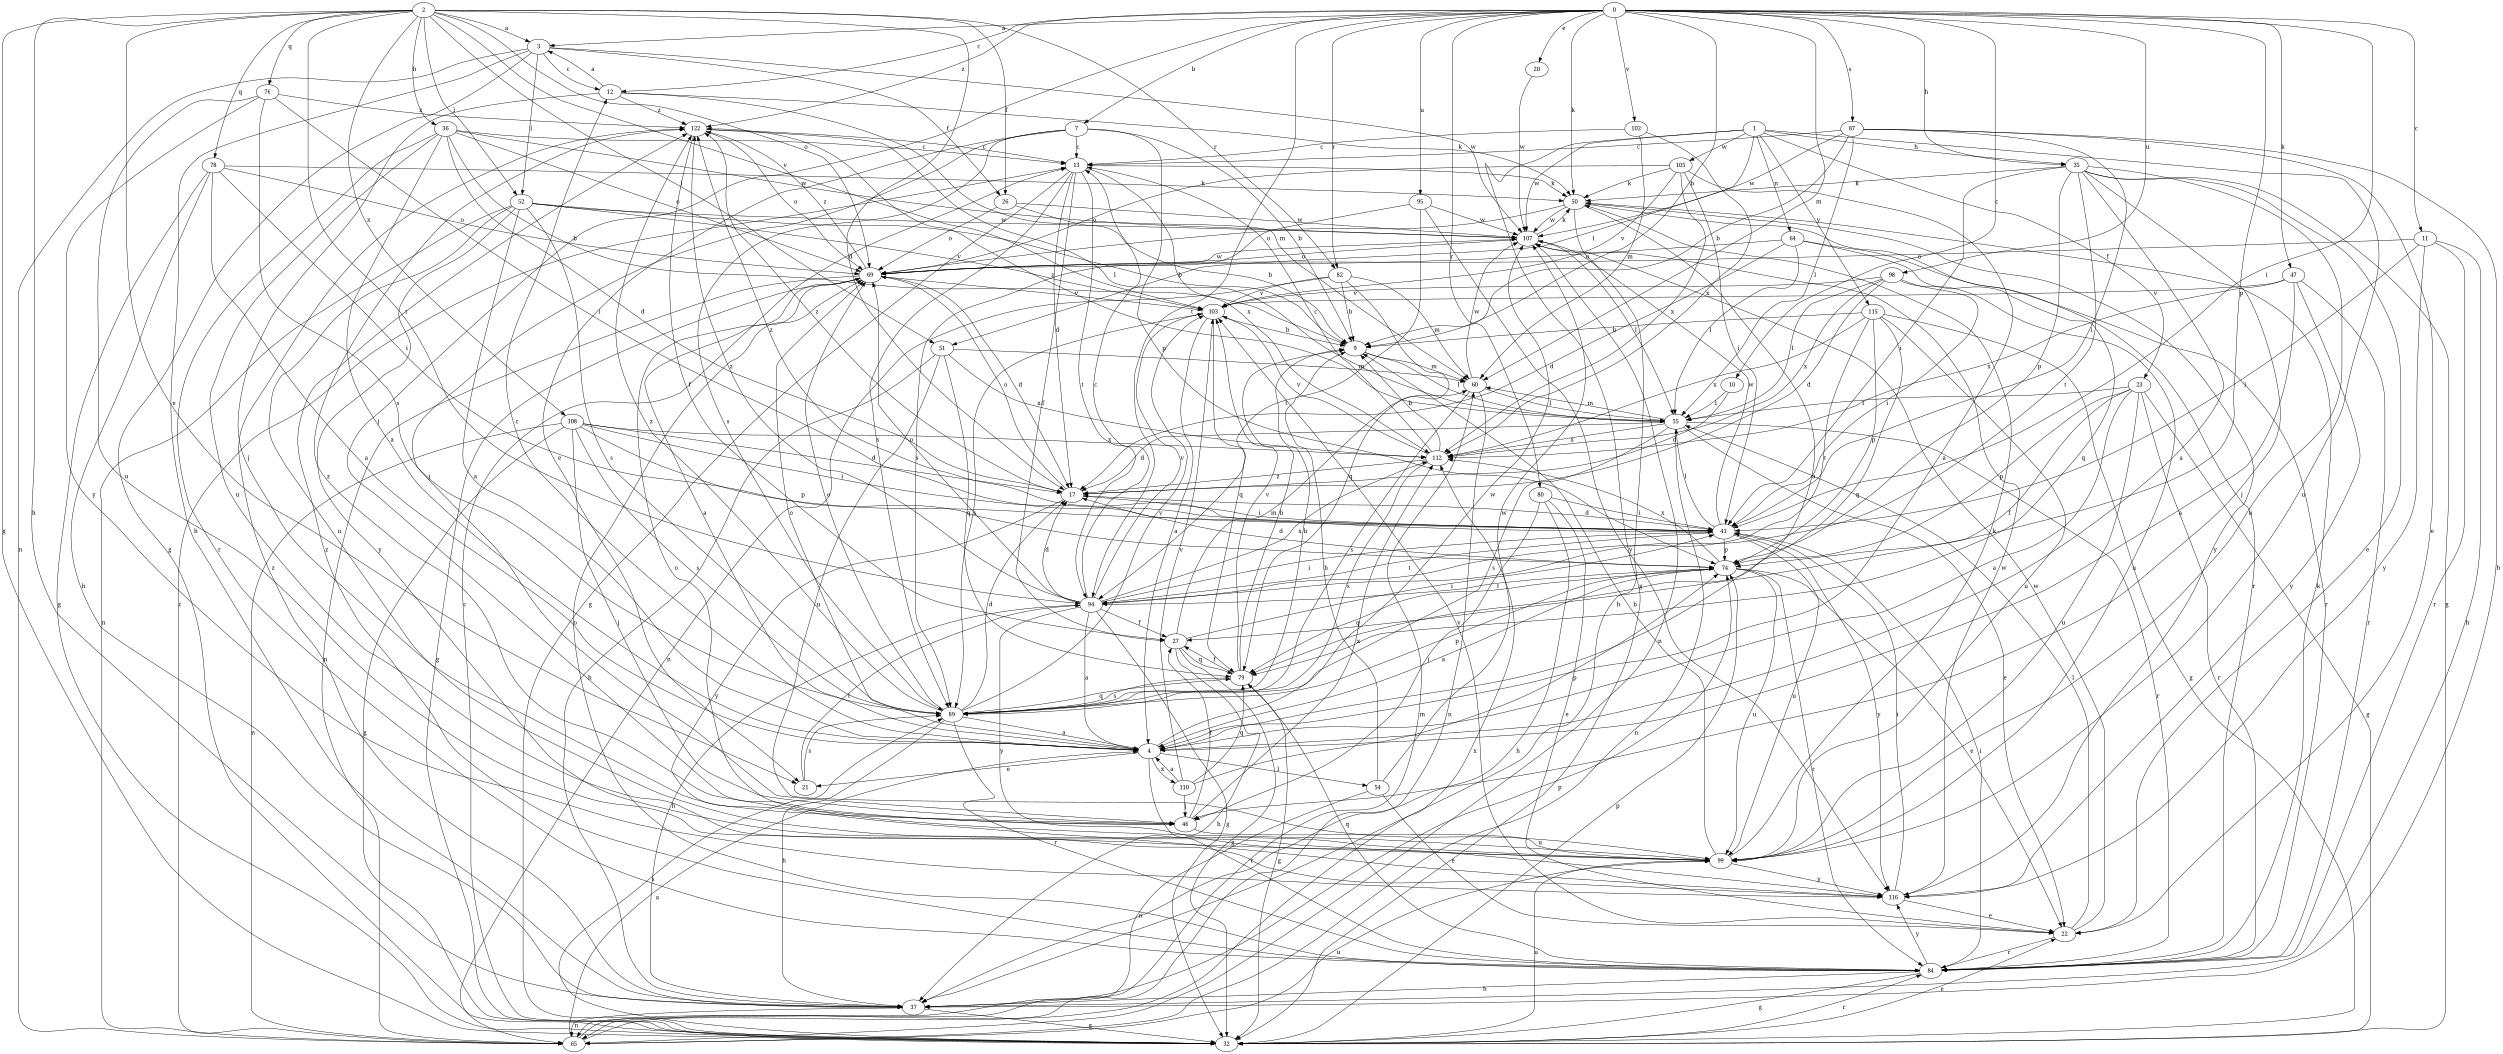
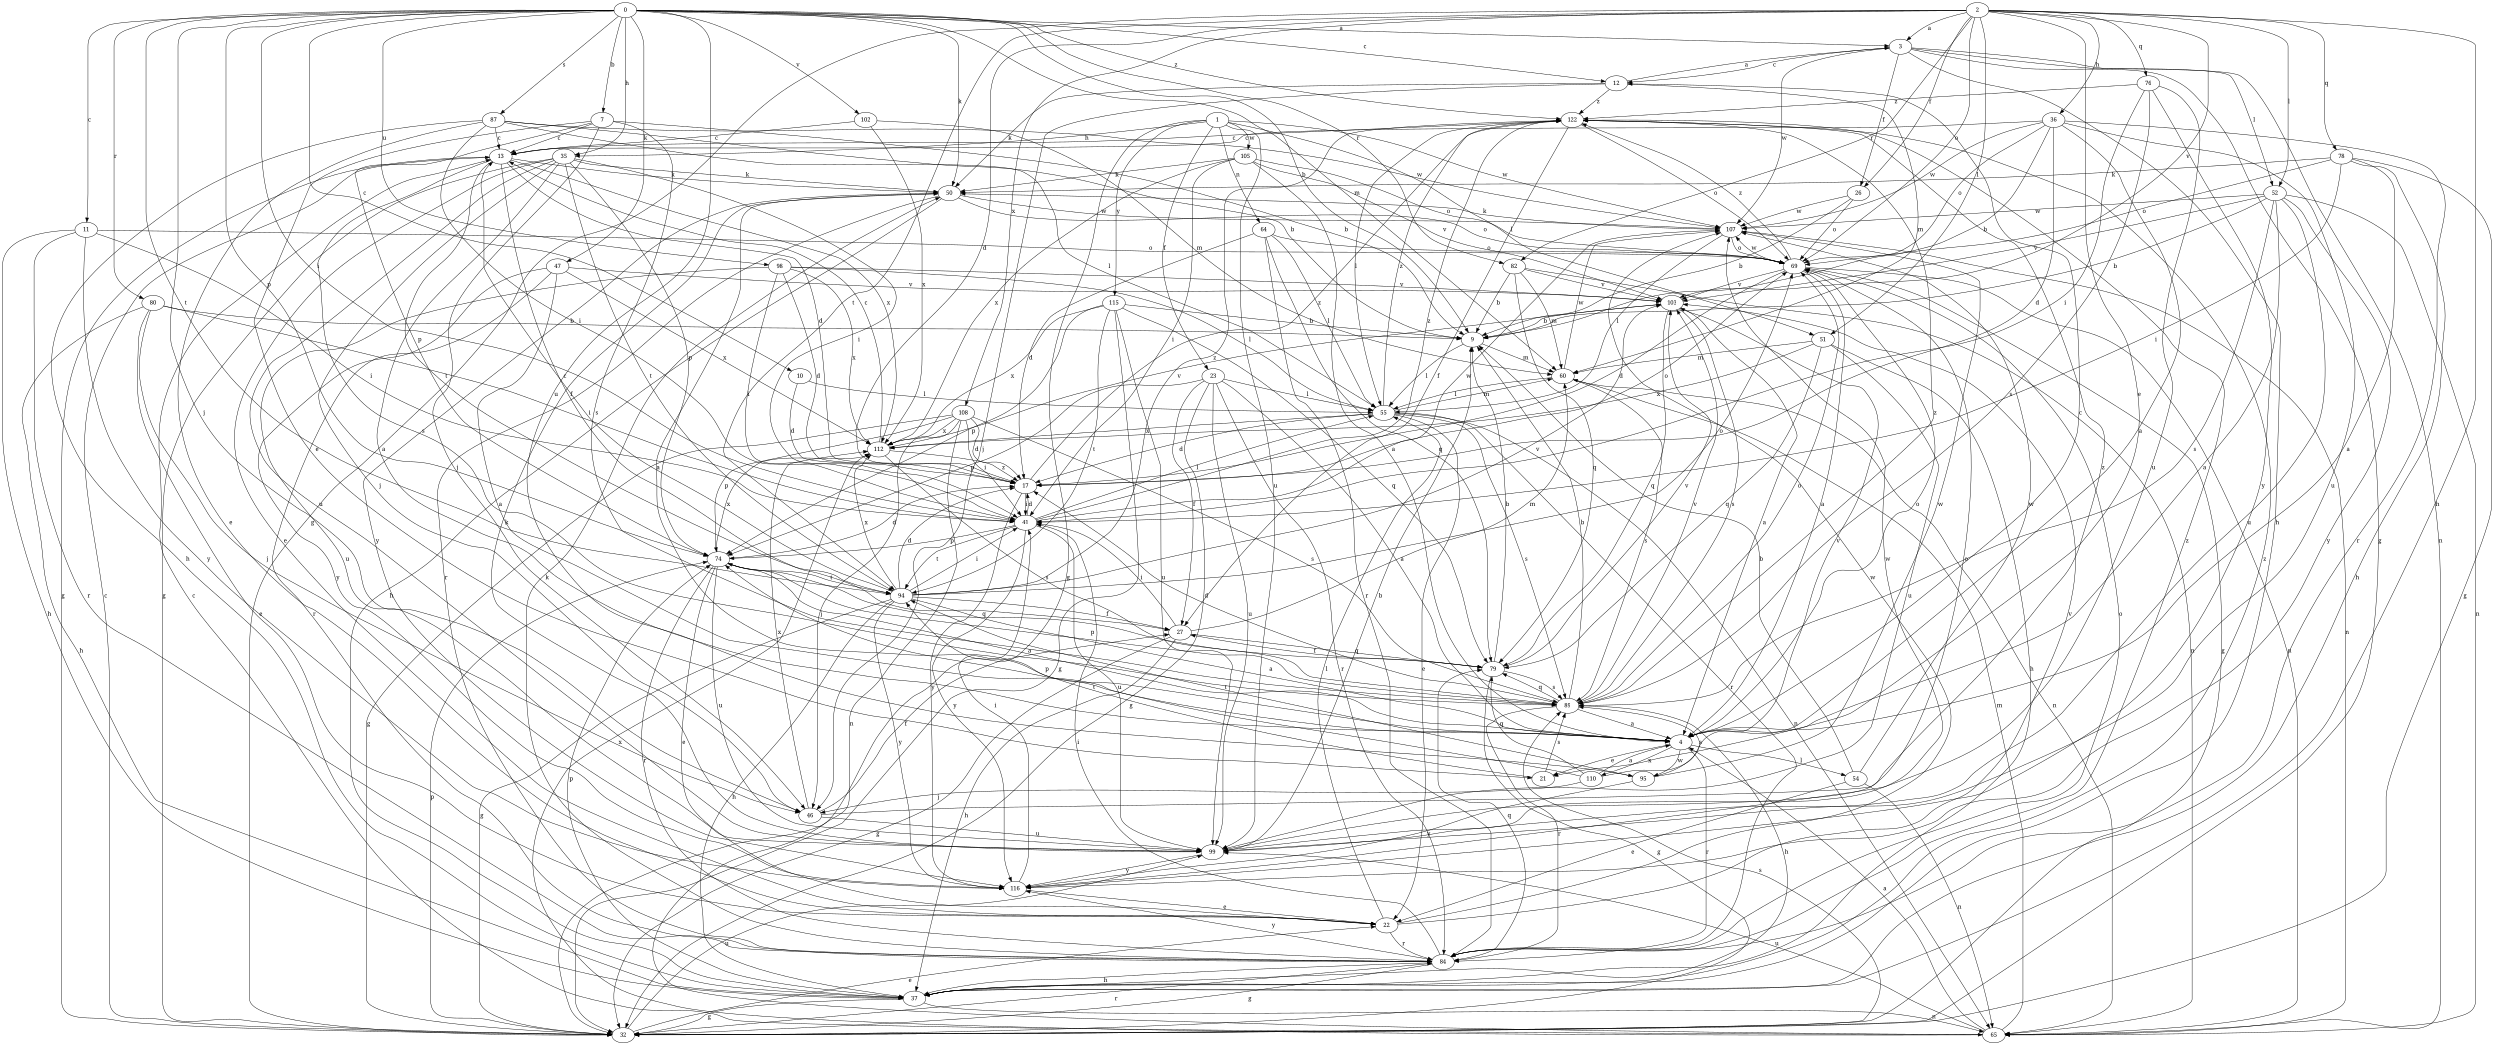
(1537, 69) -> none
(1406, 404) -> (810, 328)
(1438, 549) -> (1673, 766)
